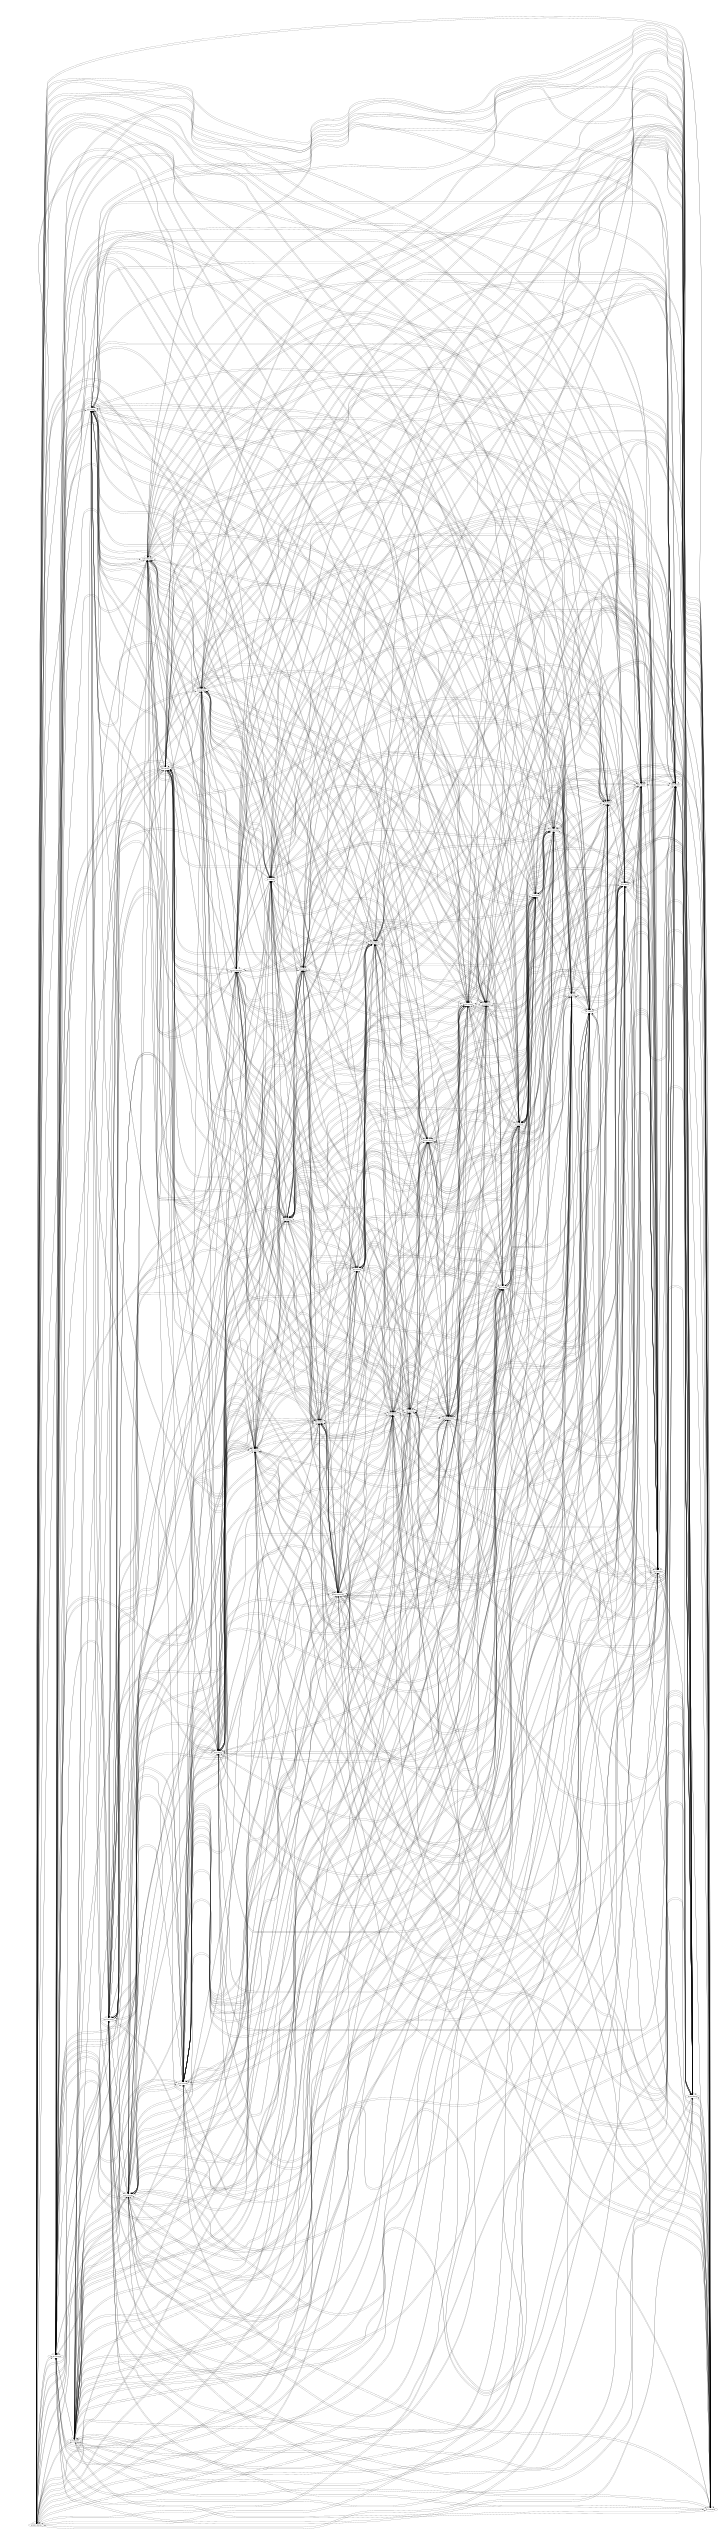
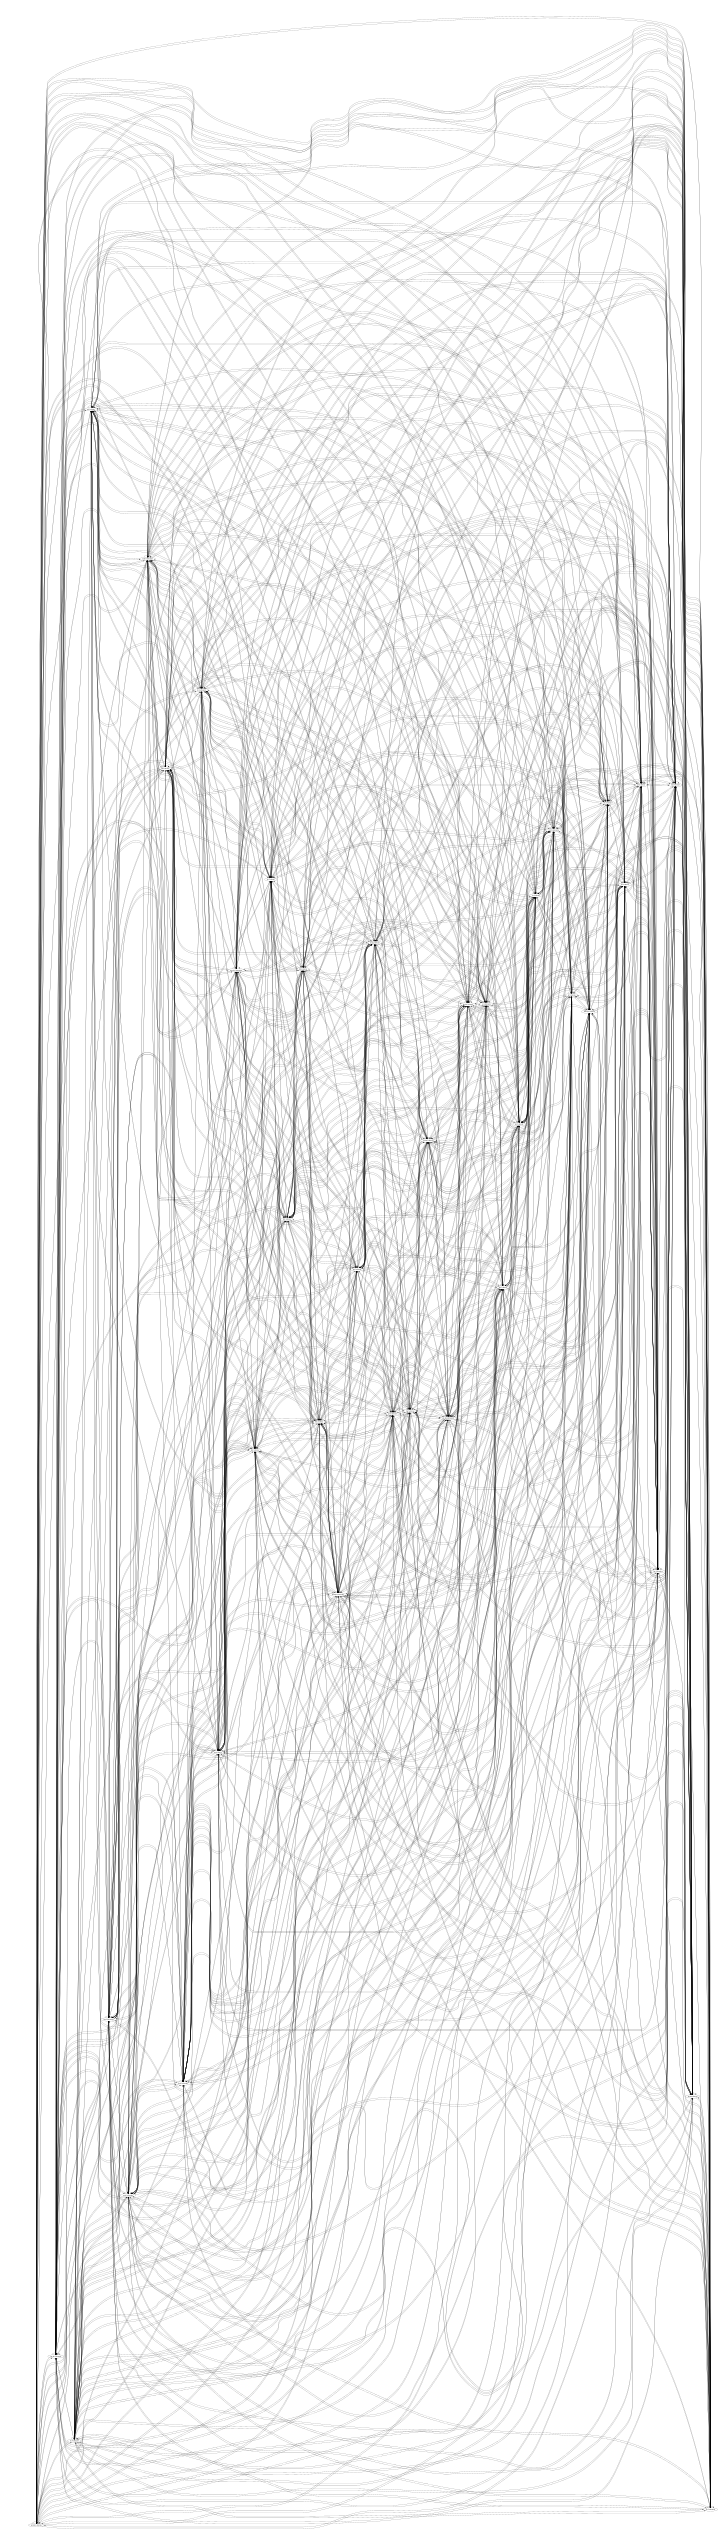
(589, 1012) -> (589, 1012)
